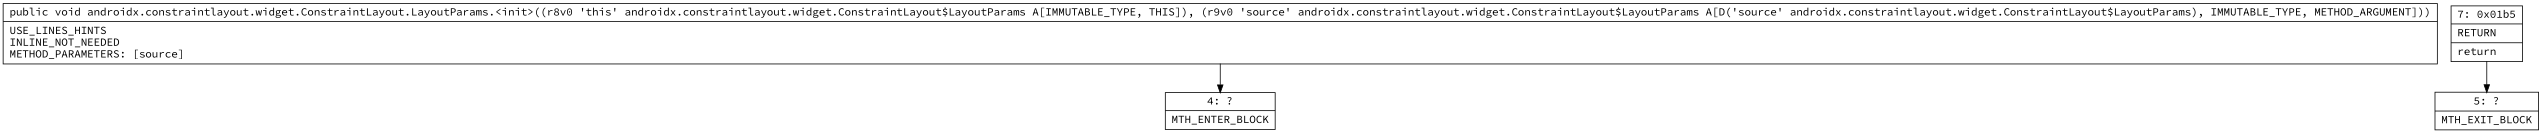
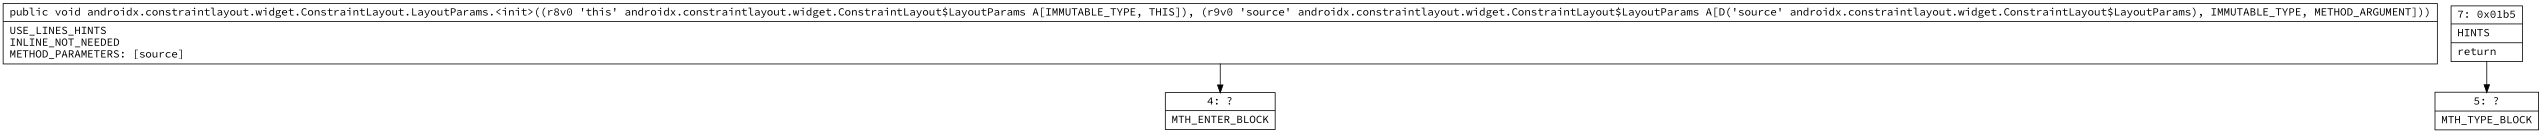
(2477, 33) -> (2474, 33)
(2487, 120) -> (2487, 120)
